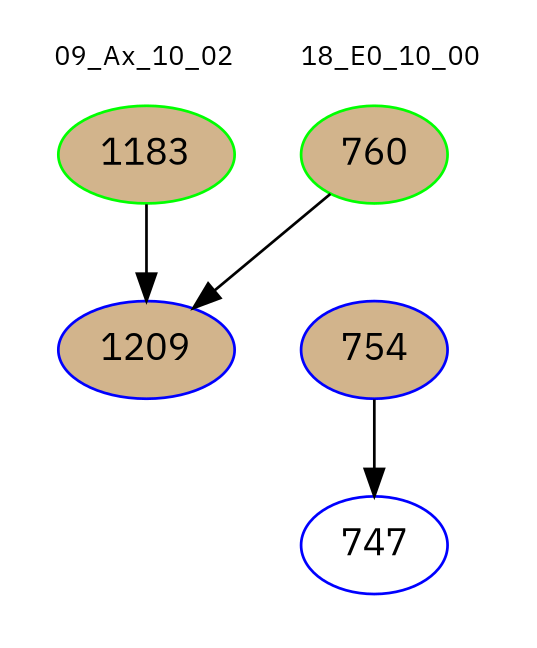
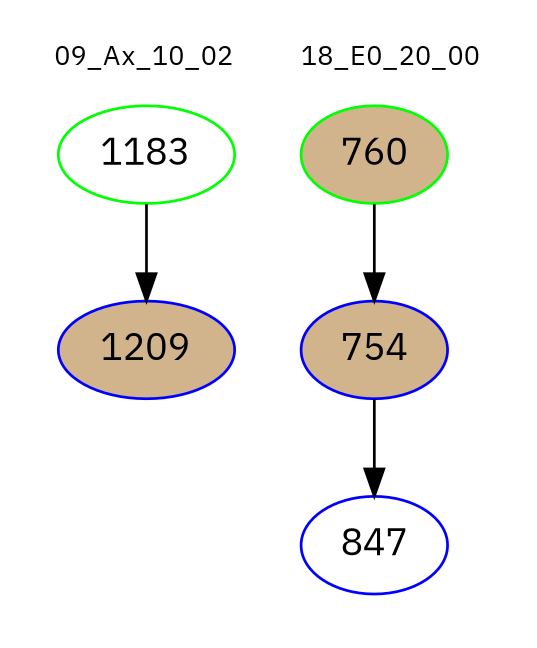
(392, 58) -> (392, 58)
(146, 155) -> (146, 155)
(298, 221) -> (374, 239)
(374, 545) -> (374, 545)
